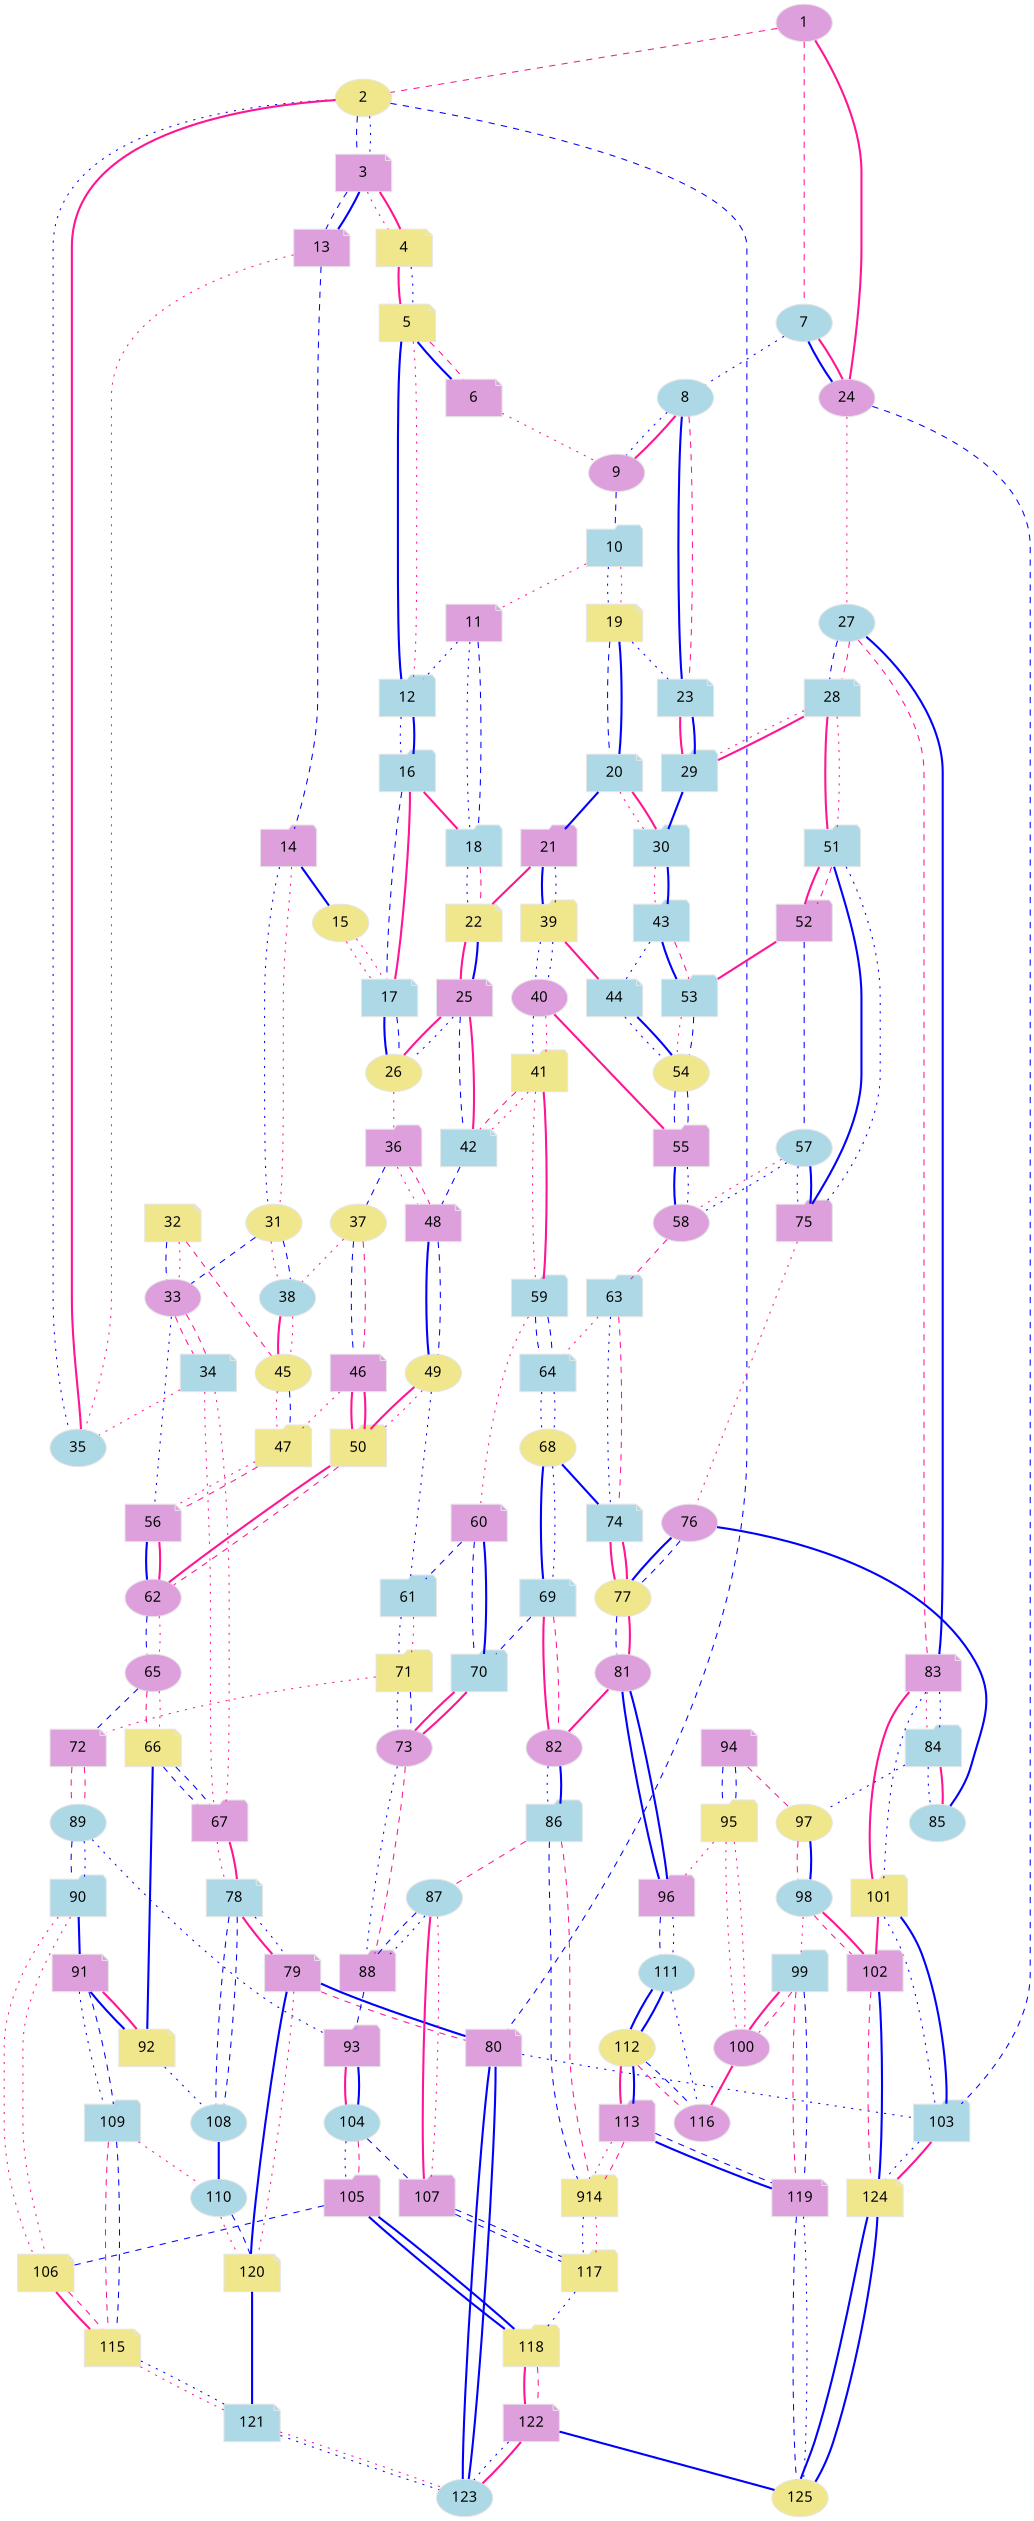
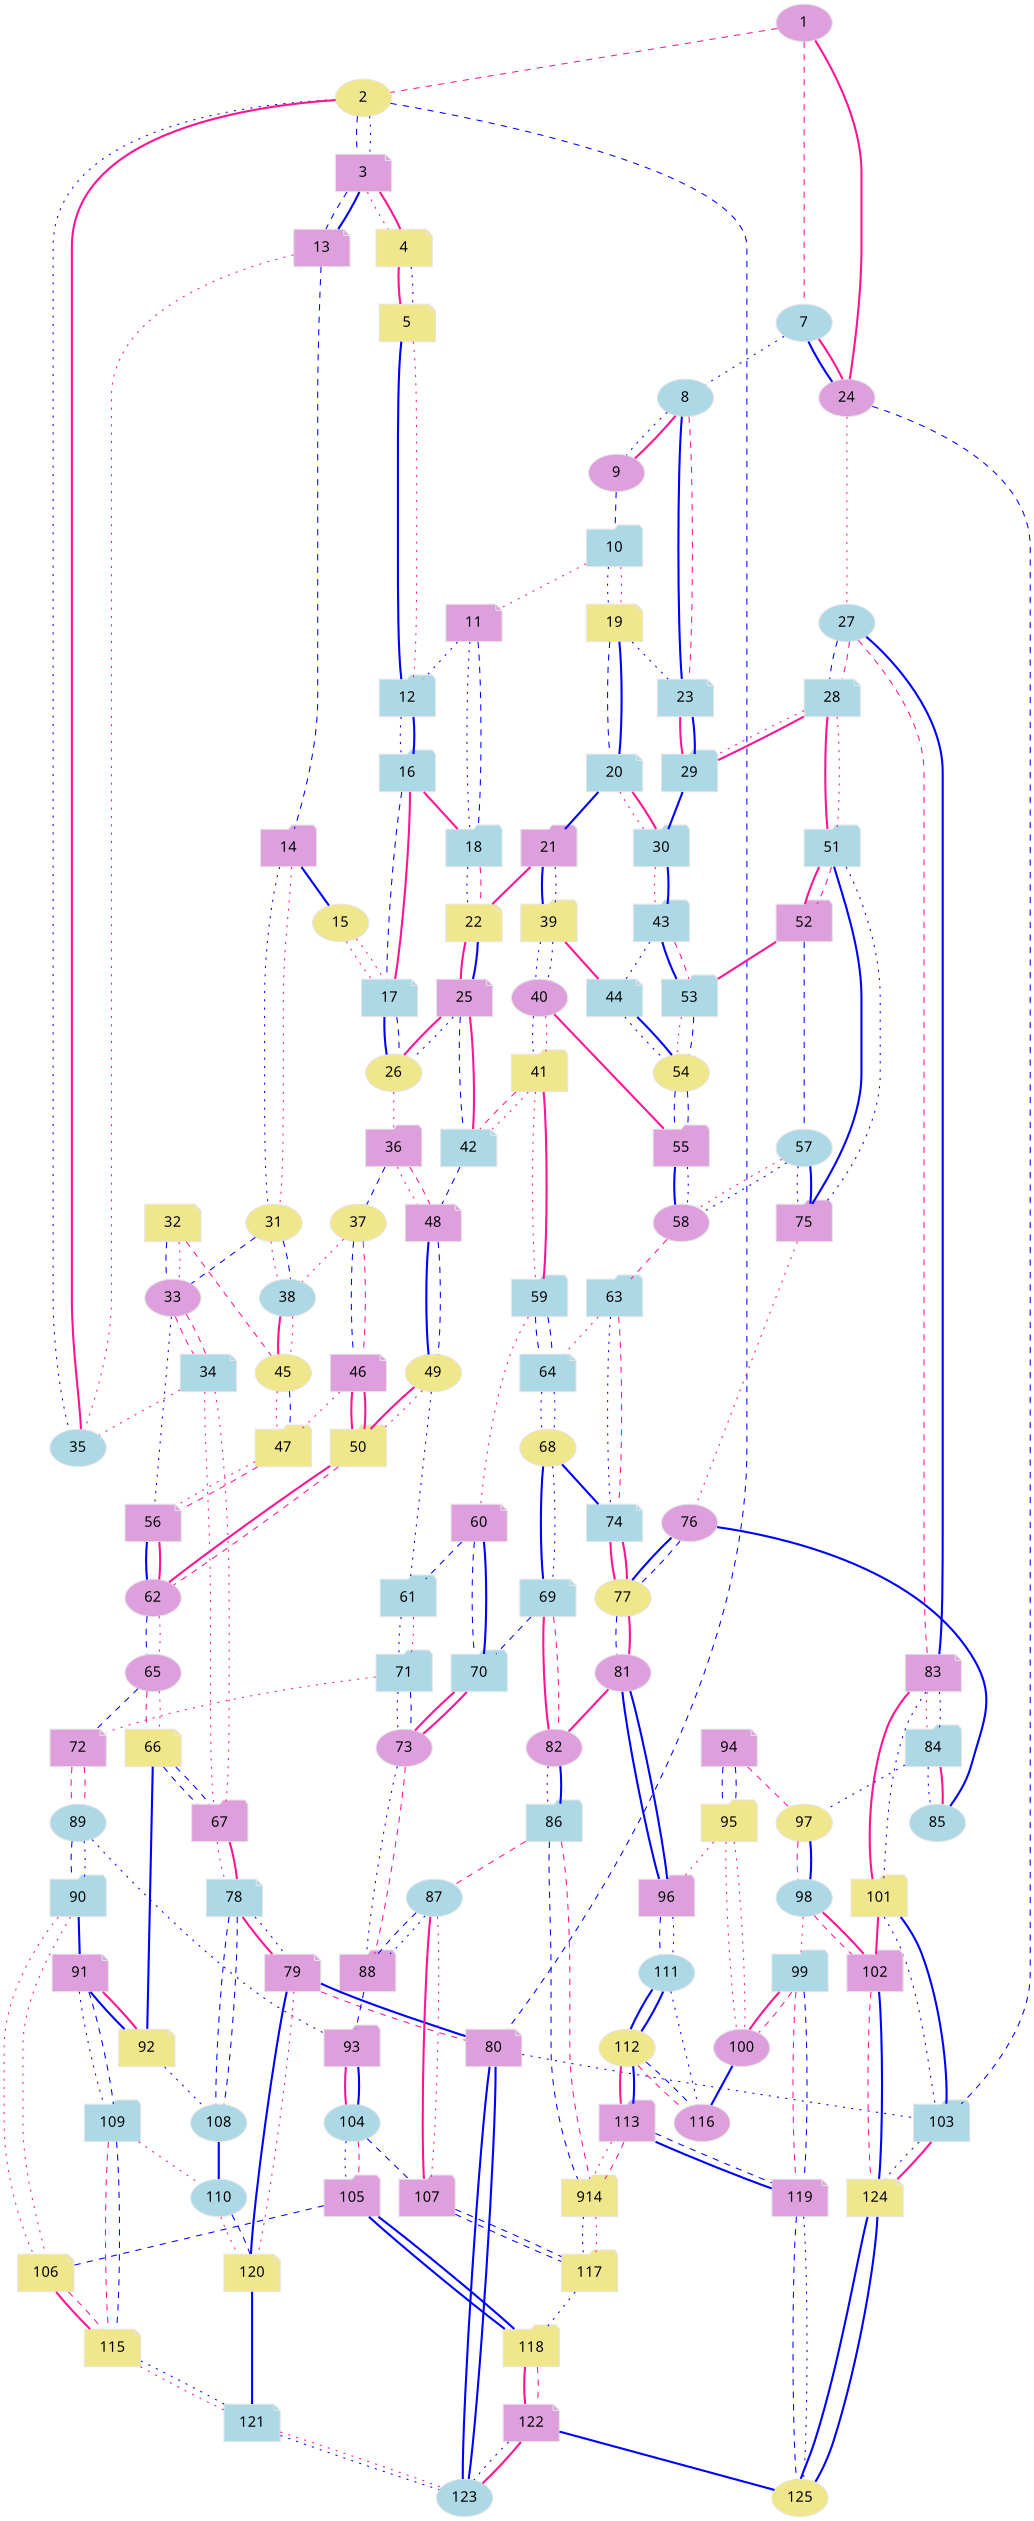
(474, 398) -> none
(404, 1673) -> (404, 1673)
(724, 2082) -> (724, 2082)
